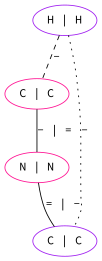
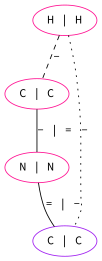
(65, 20) -> (65, 20)
